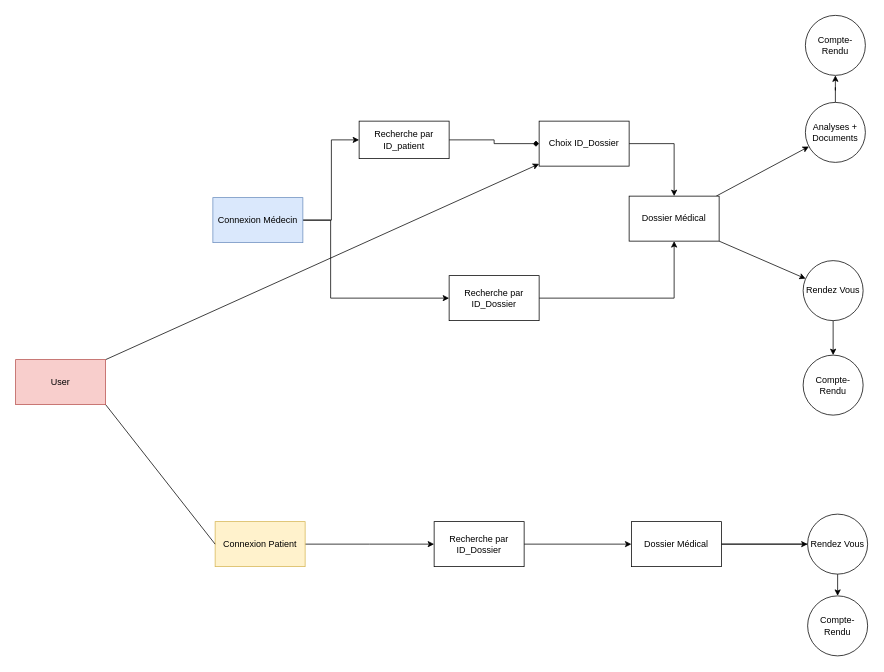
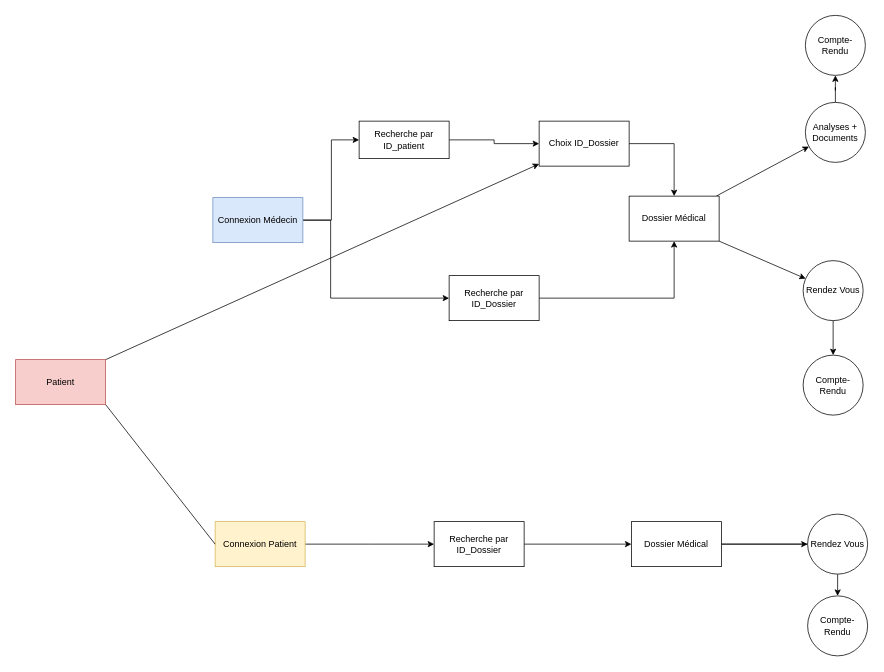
(532, 144) -> (532, 144)
(60, 382) -> (60, 382)
